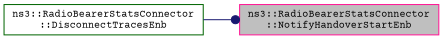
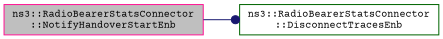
(217, 20) -> (217, 20)
